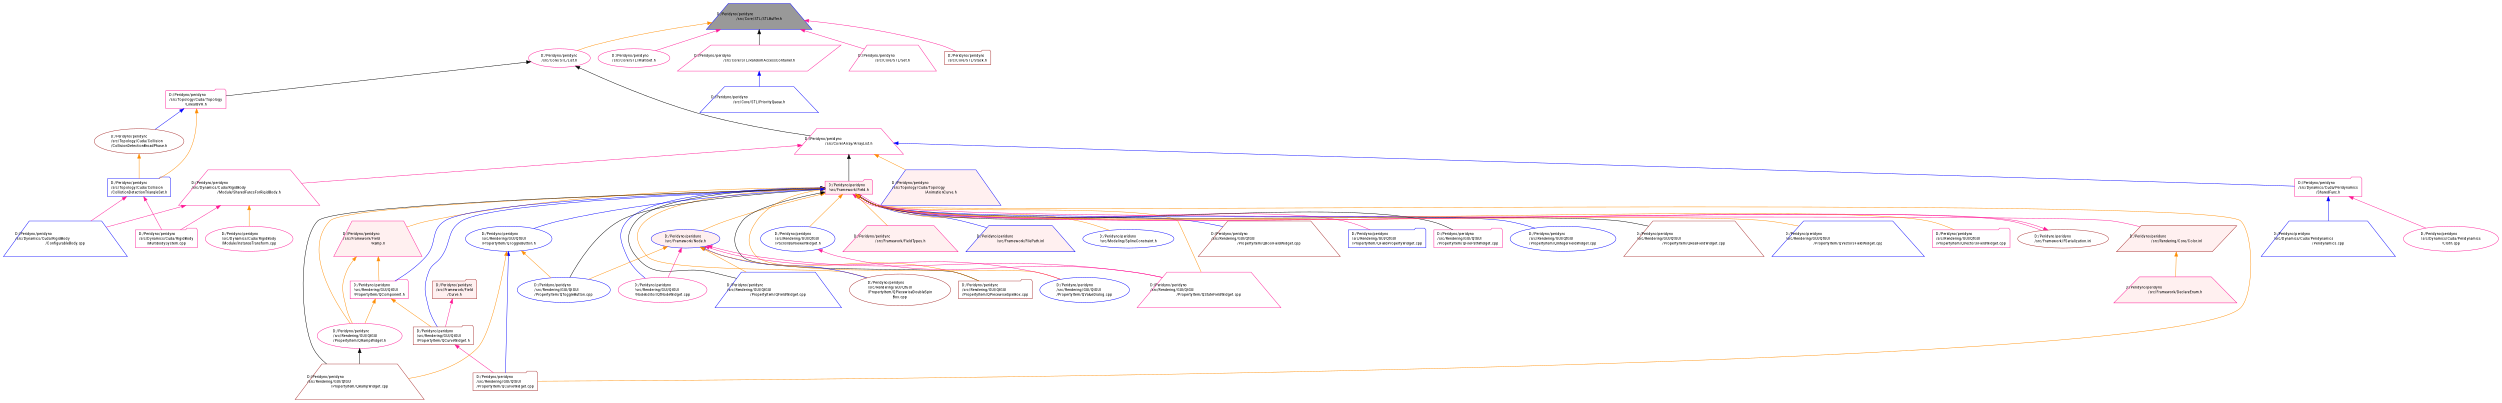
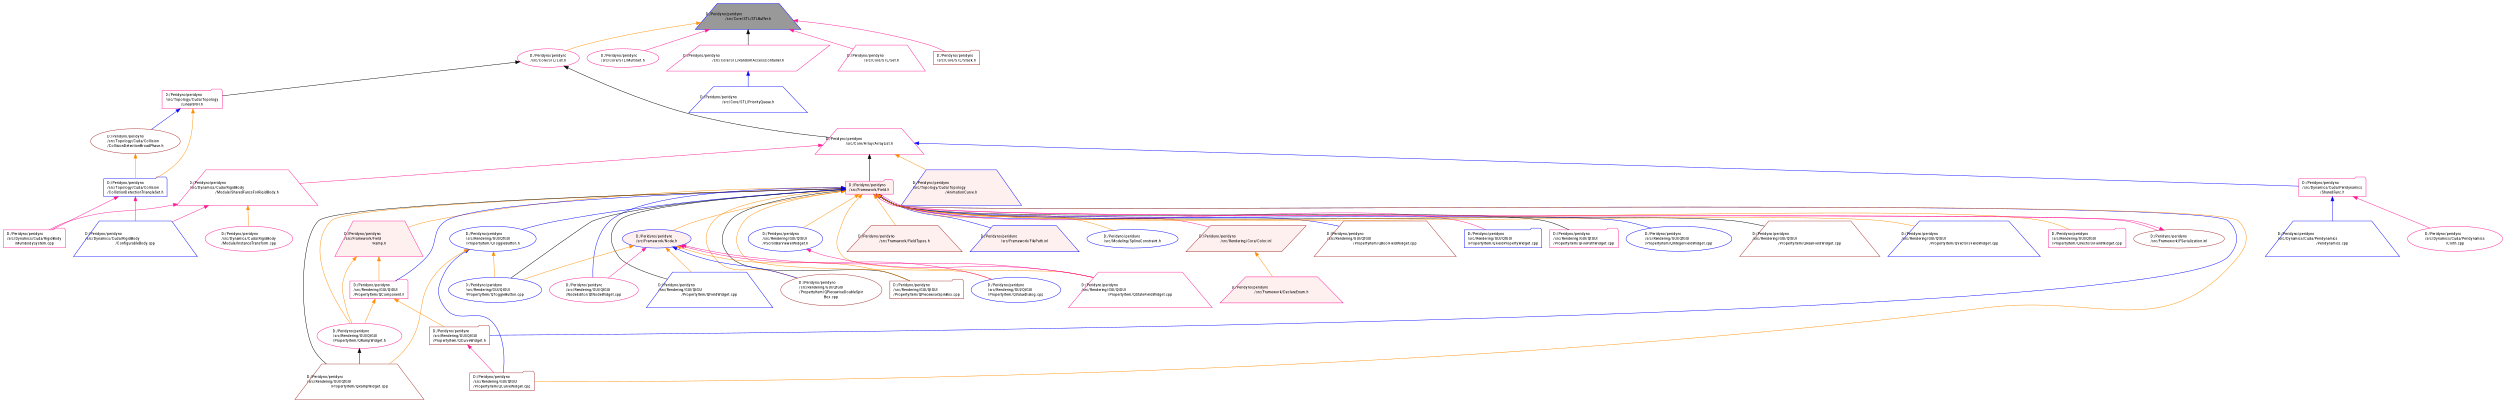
(900, 239) -> (905, 239)
(455, 290) -> none
